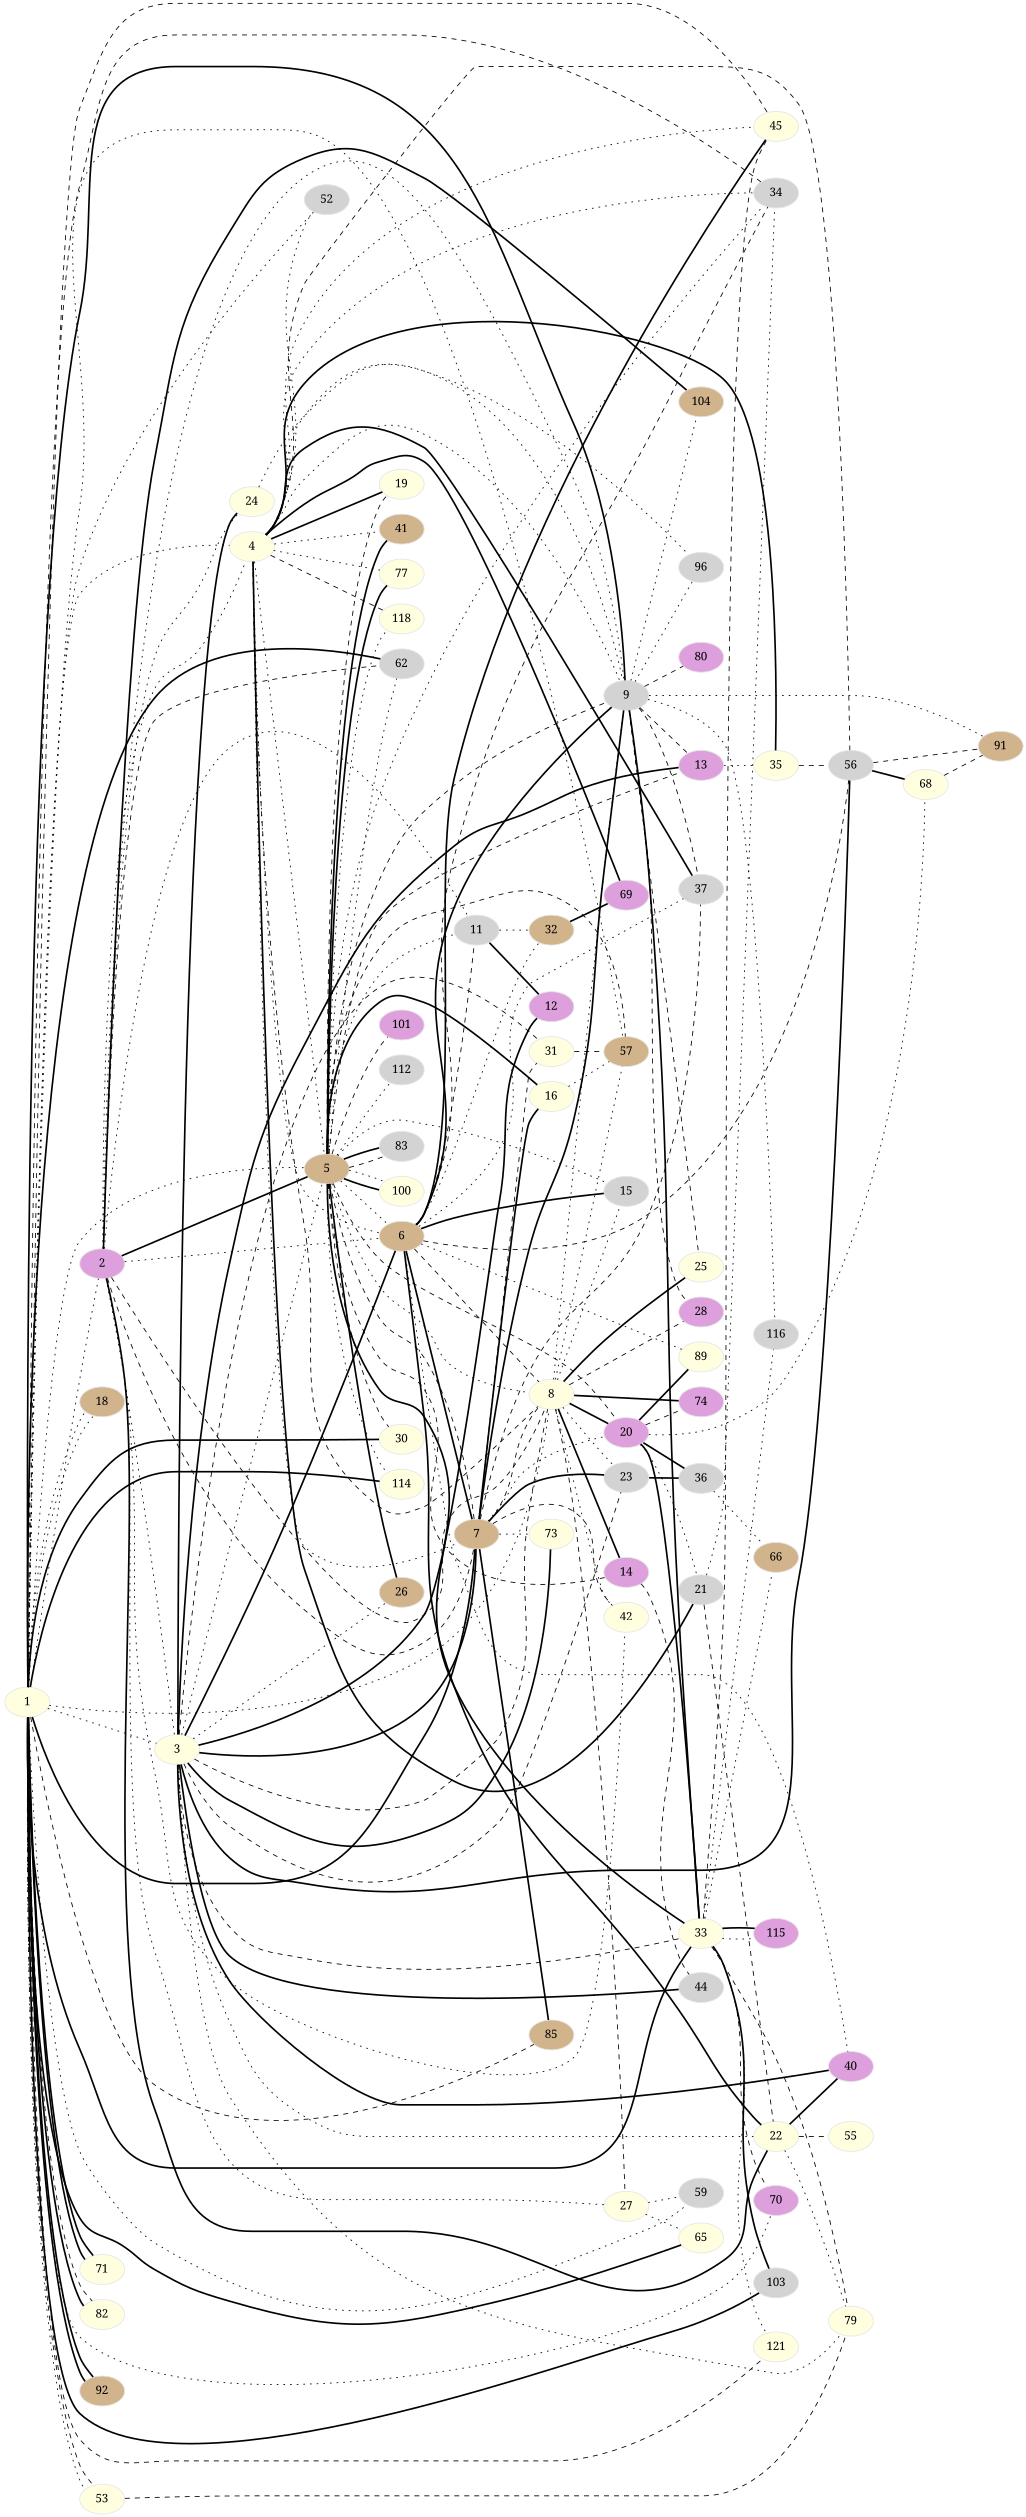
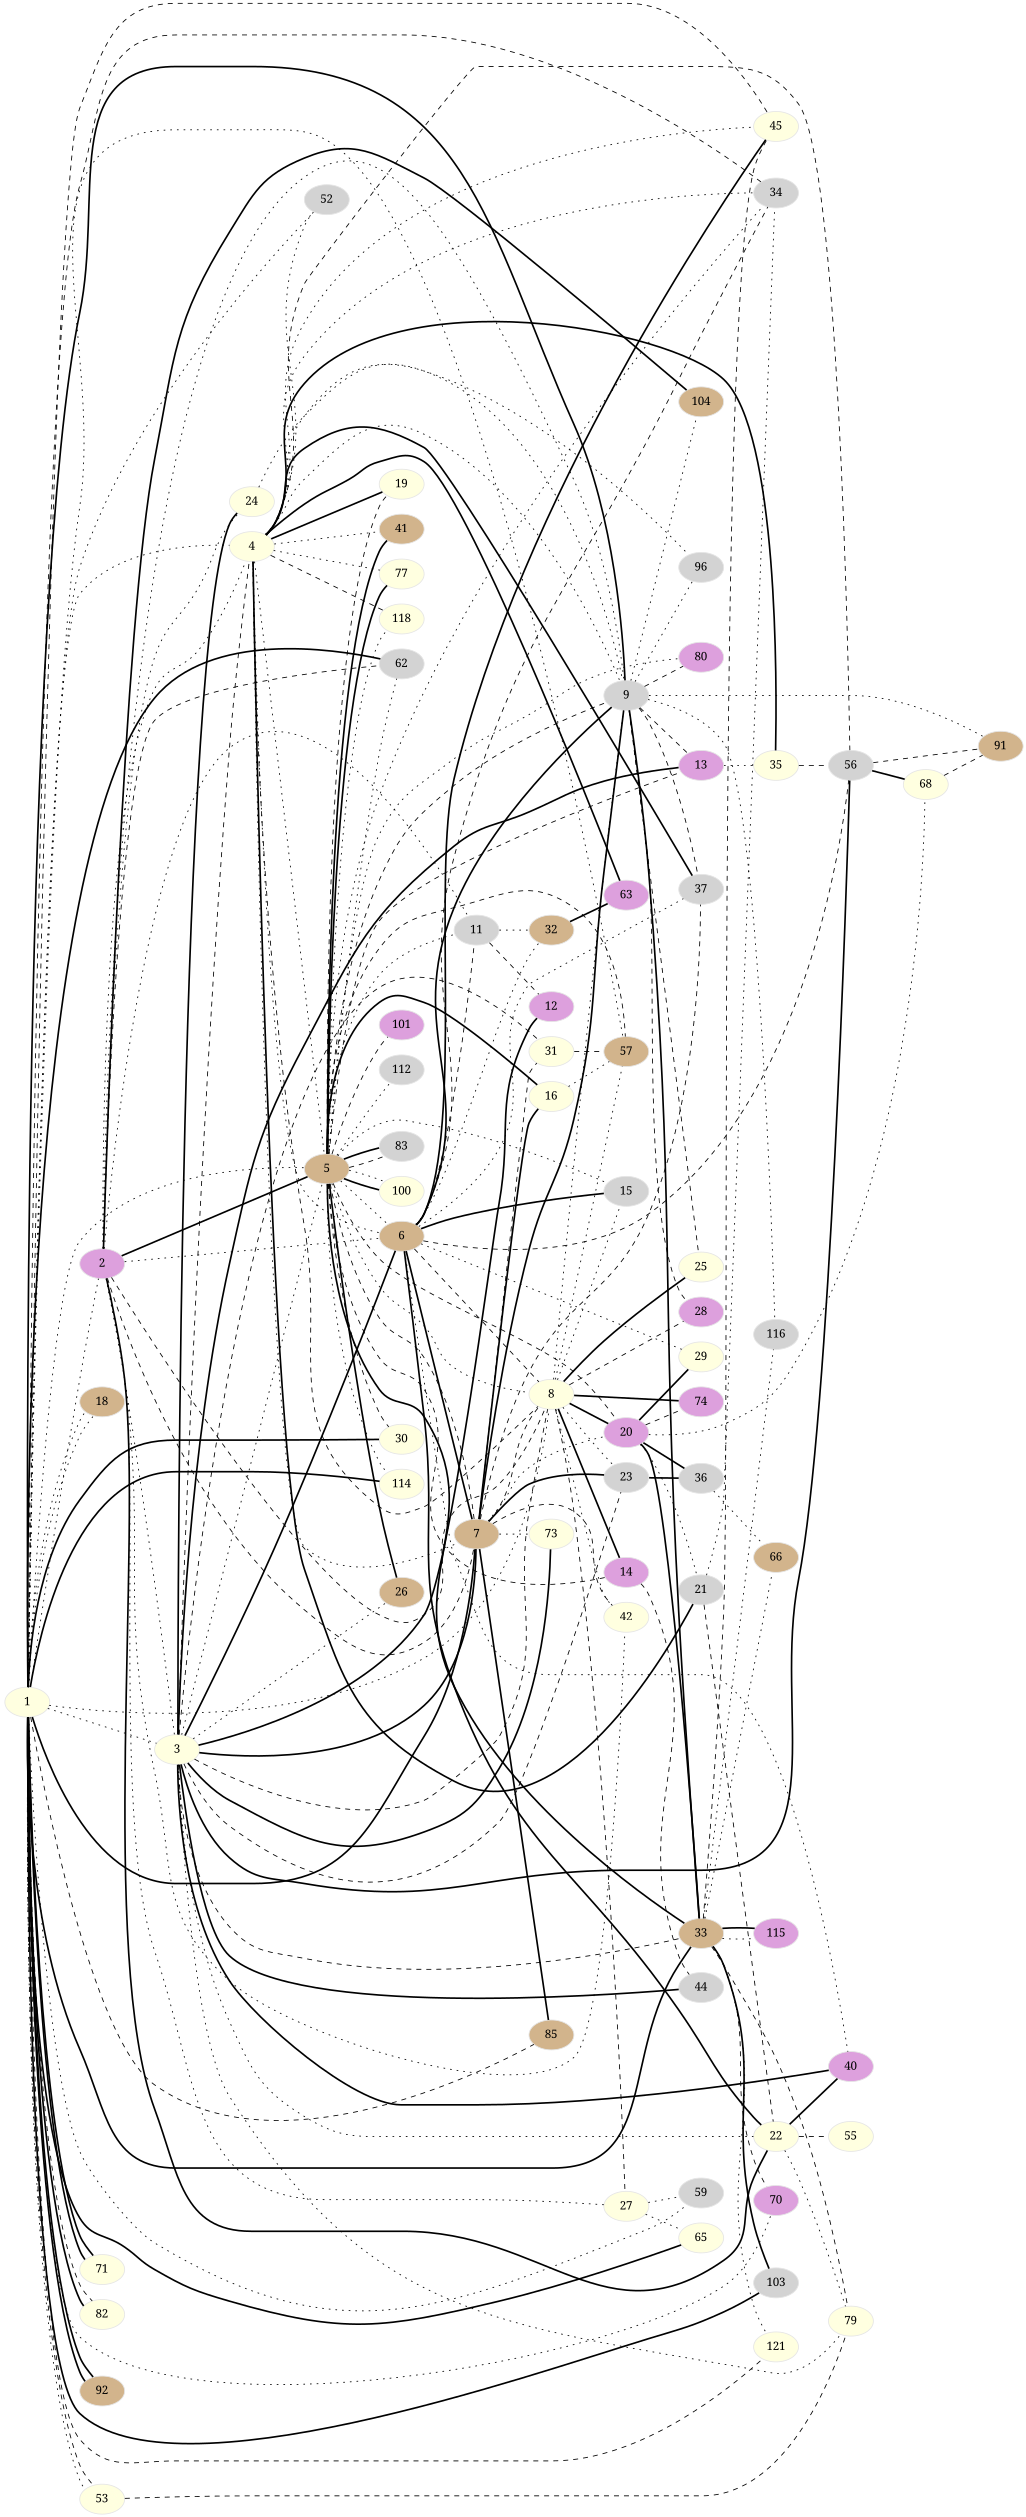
none -> (387, 820)
(626, 895) -> (626, 895)
(514, 969) -> (514, 969)
none -> (204, 1147)
(701, 1357) -> (701, 1357)
(701, 1933) -> (701, 1933)
